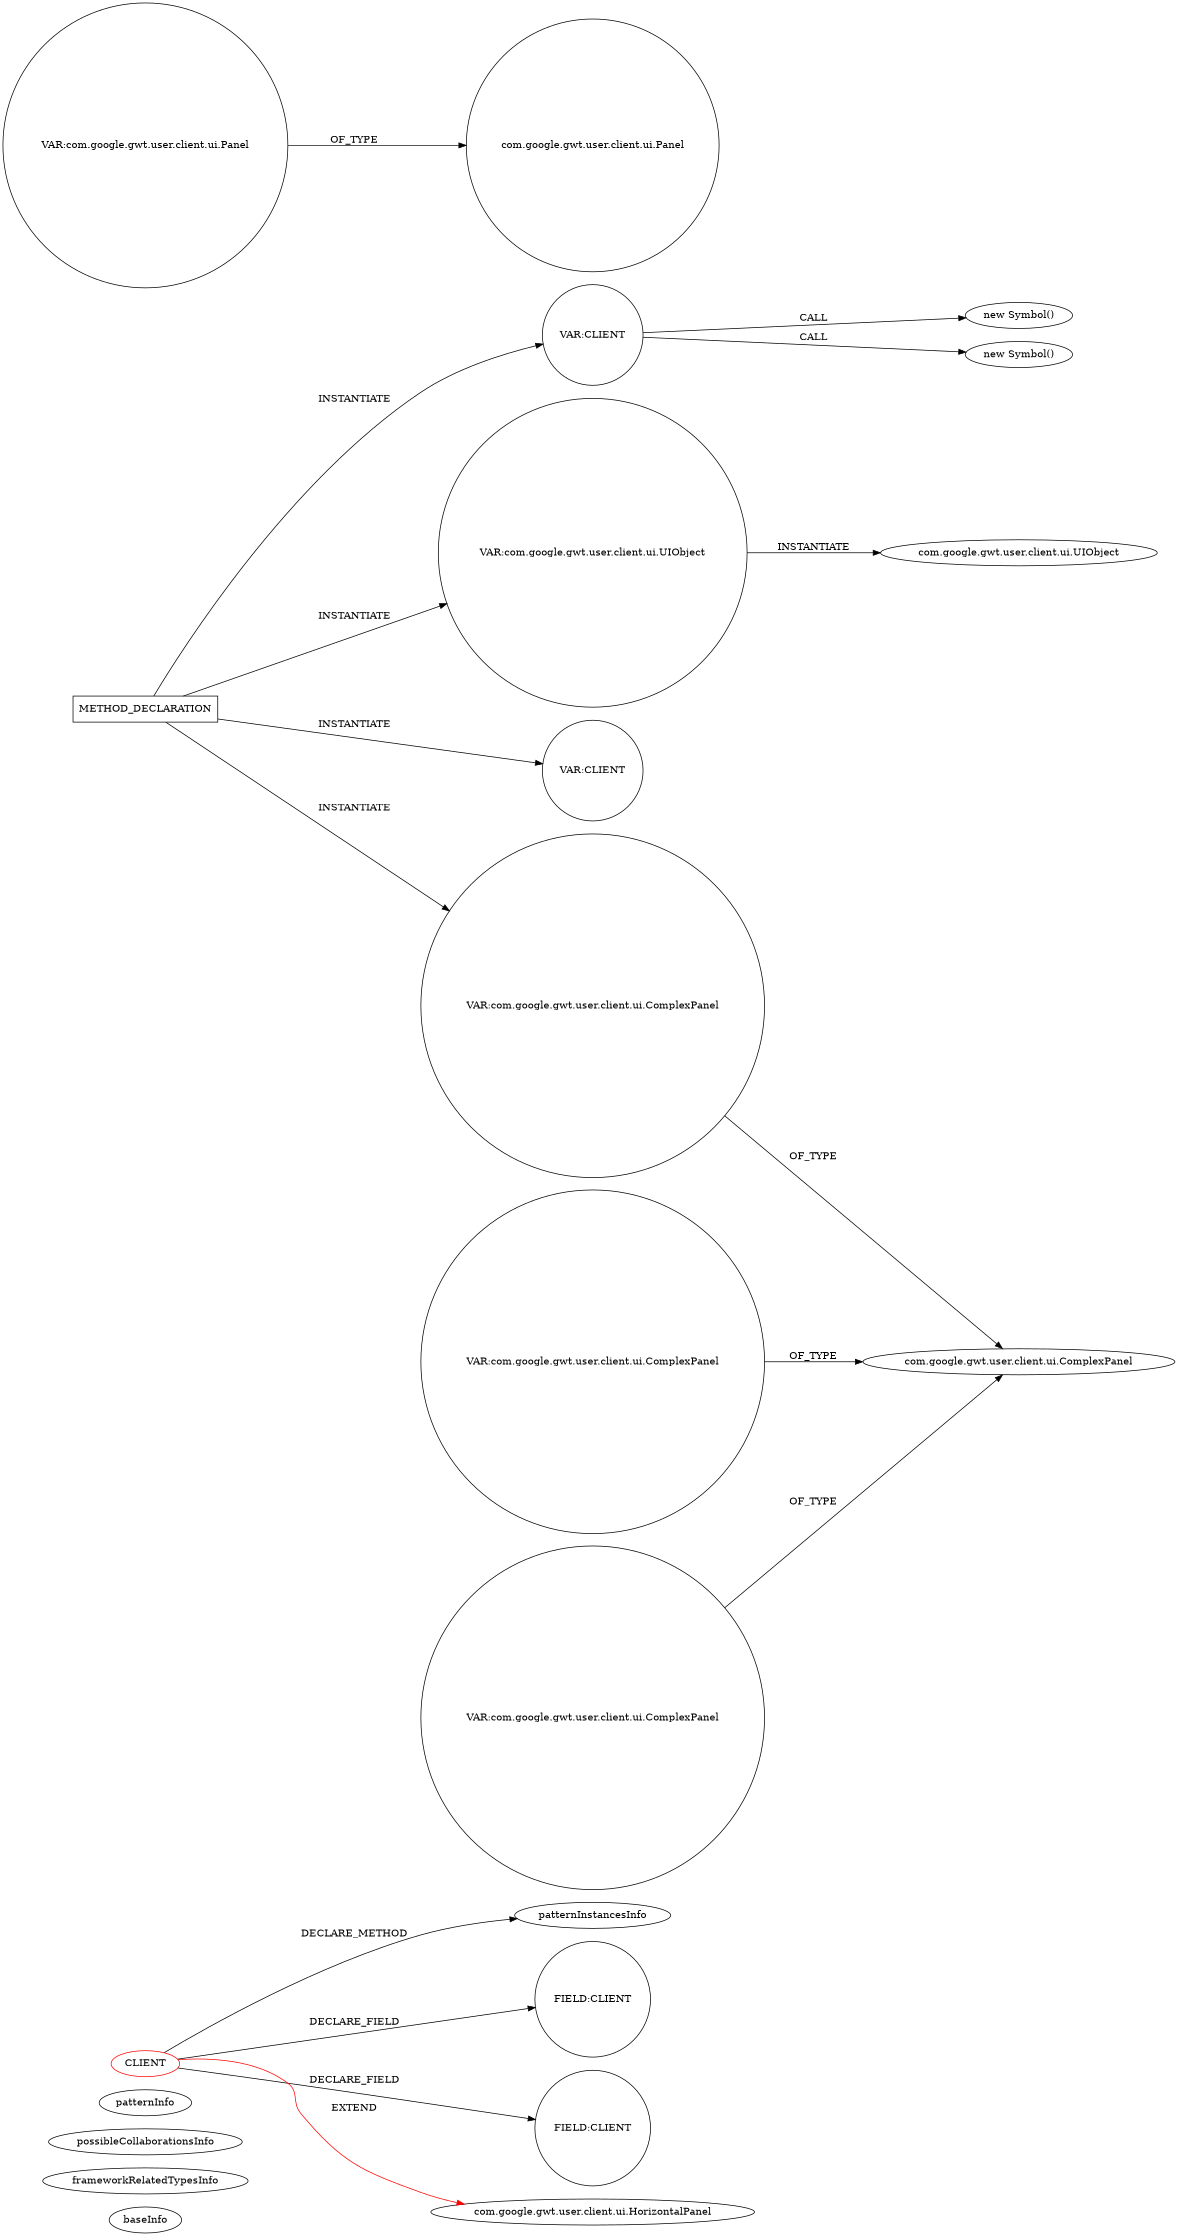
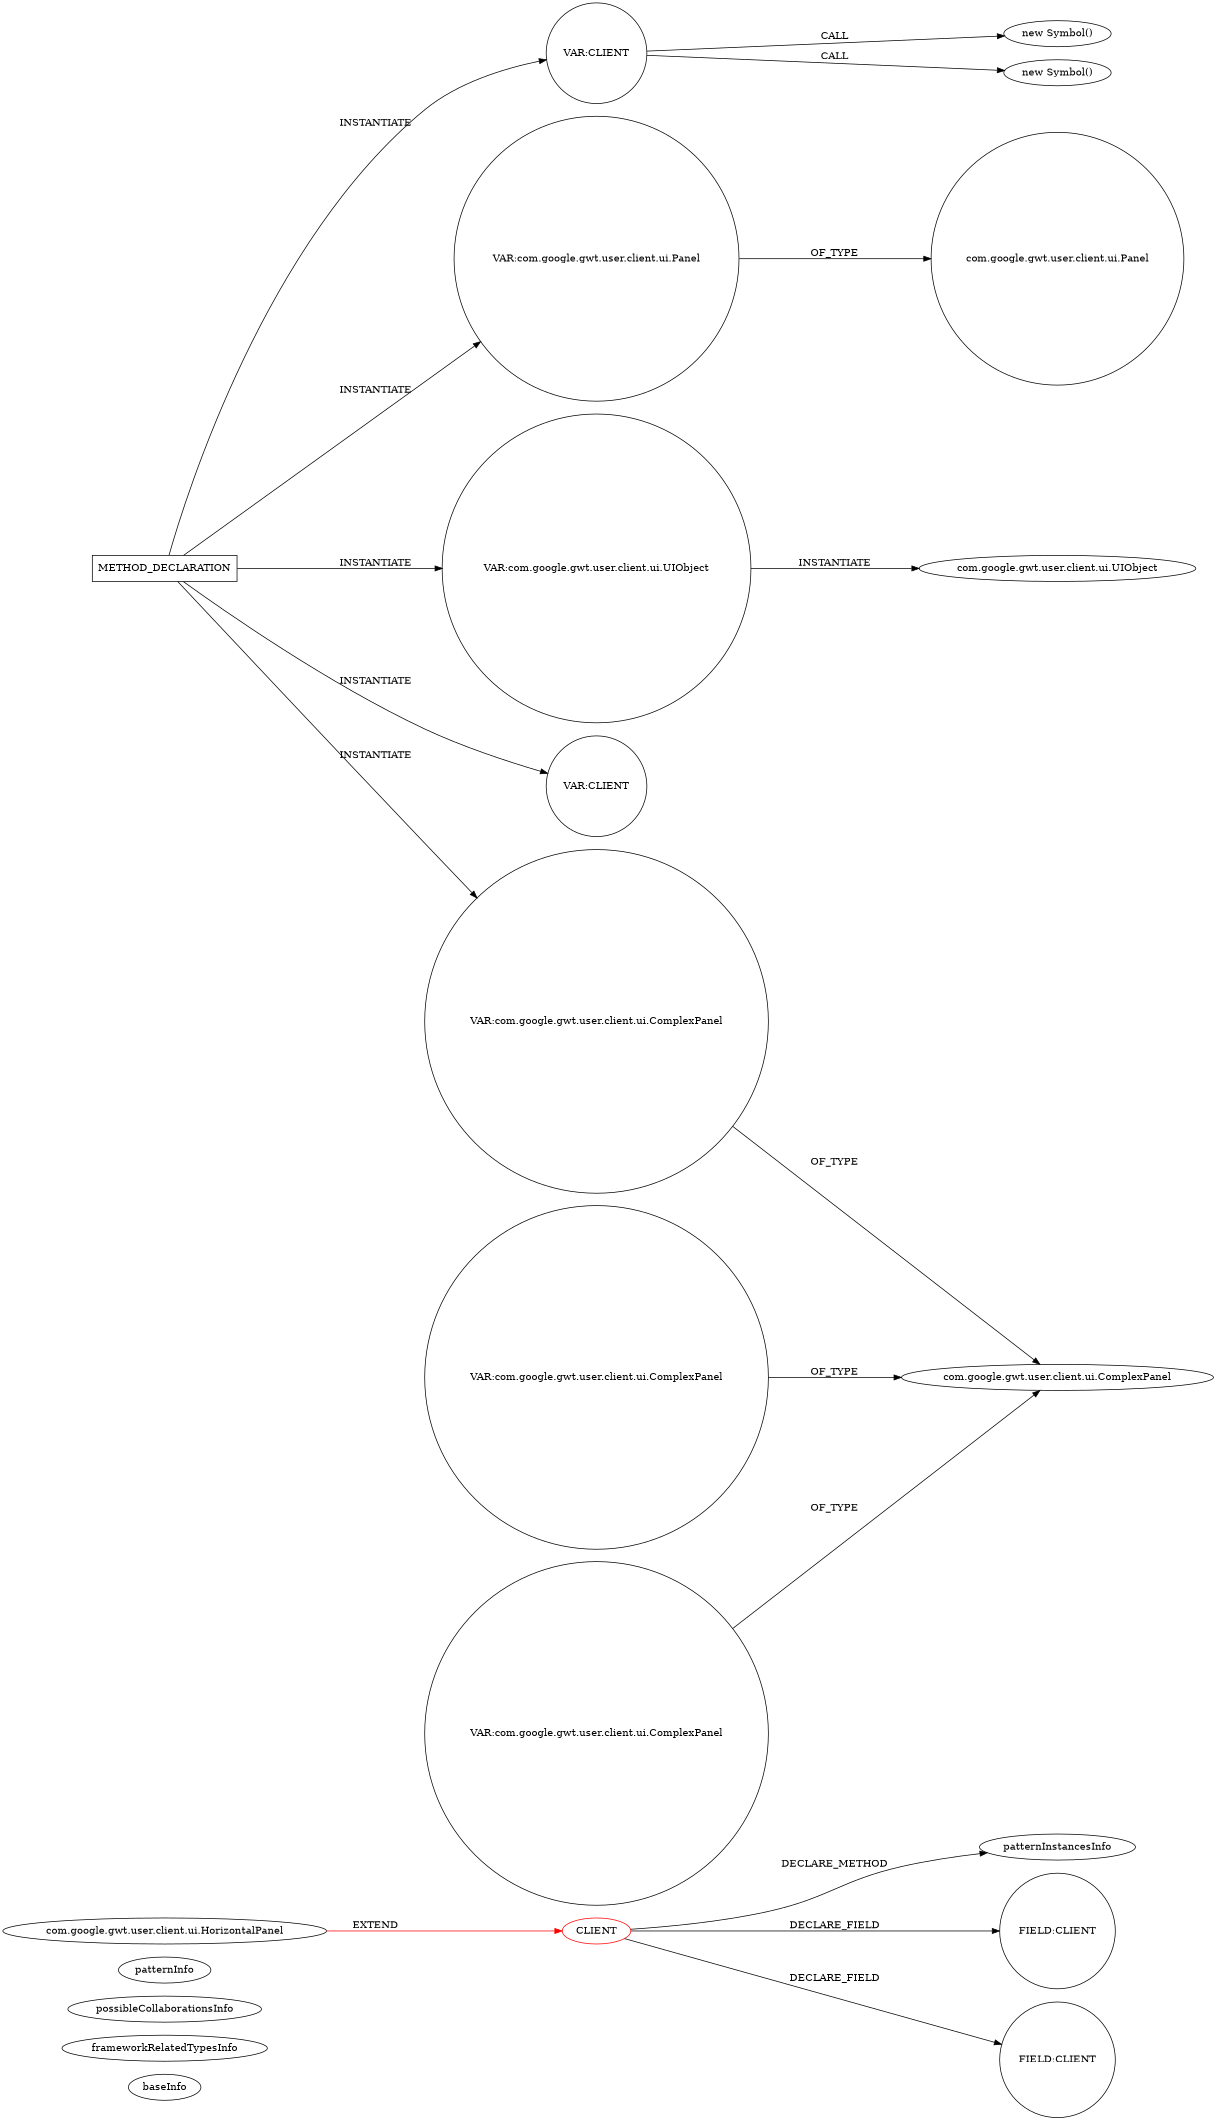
none -> (329, 451)
(313, 2127) -> (441, 1931)
